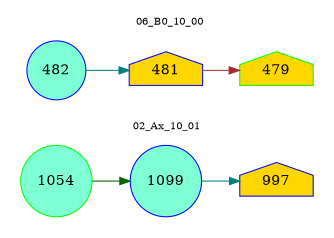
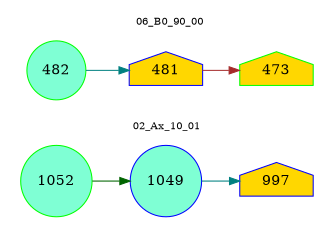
(170, 22) -> (170, 22)
(56, 70) -> (56, 70)
(276, 70) -> (276, 70)
(56, 181) -> (56, 181)
(166, 181) -> (166, 181)
